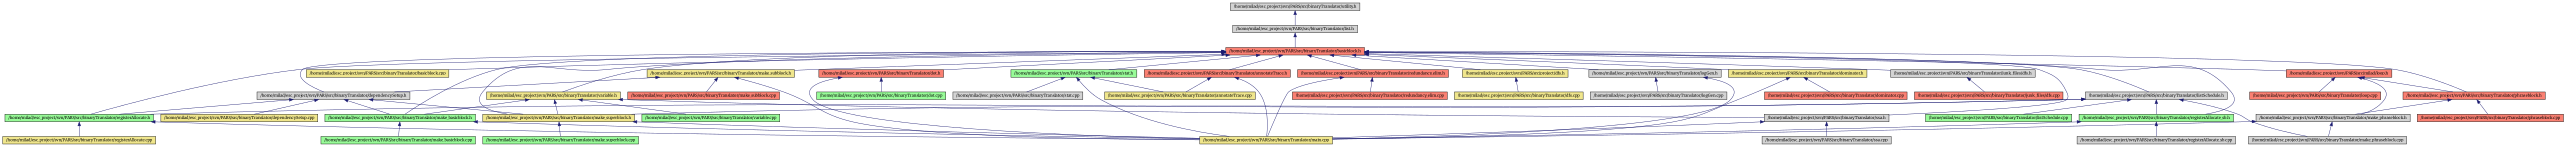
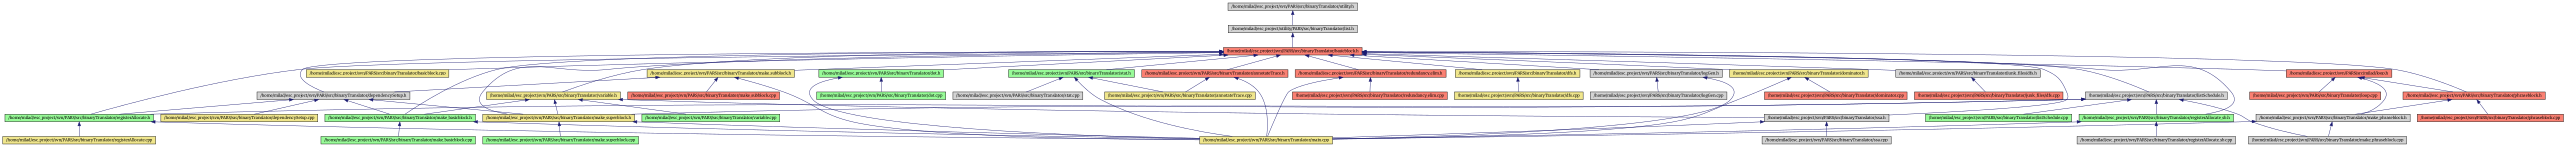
(1295, 29) -> (1293, 29)
(881, 73) -> (881, 73)
(1515, 73) -> (1518, 73)
